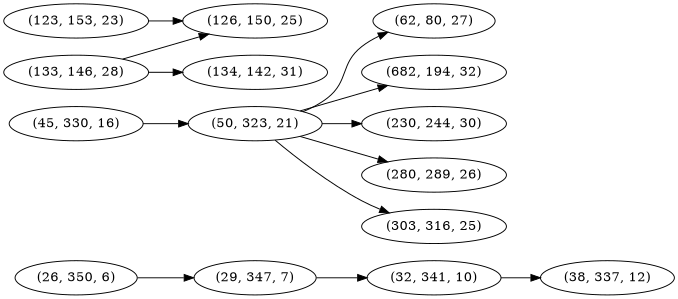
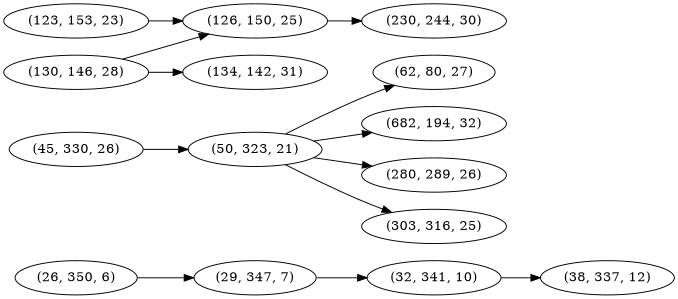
(76, 72) -> (76, 72)
(76, 124) -> (76, 149)
(337, 124) -> (340, 21)
